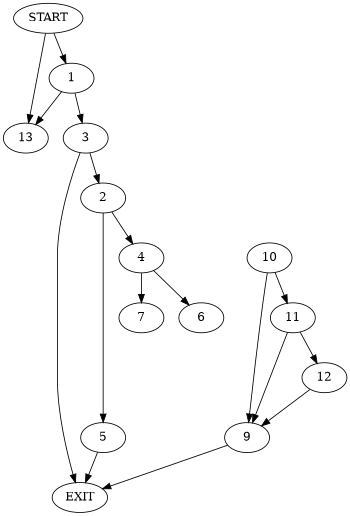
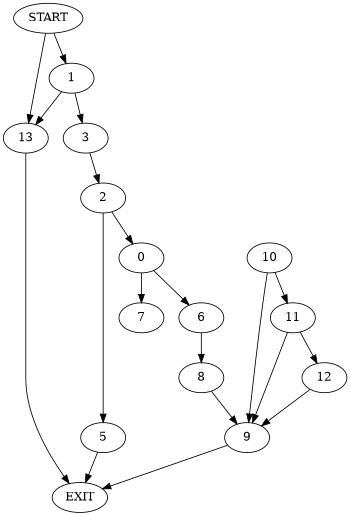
(141, 258) -> (141, 258)
(57, 313) -> (26, 319)
none -> (201, 378)
